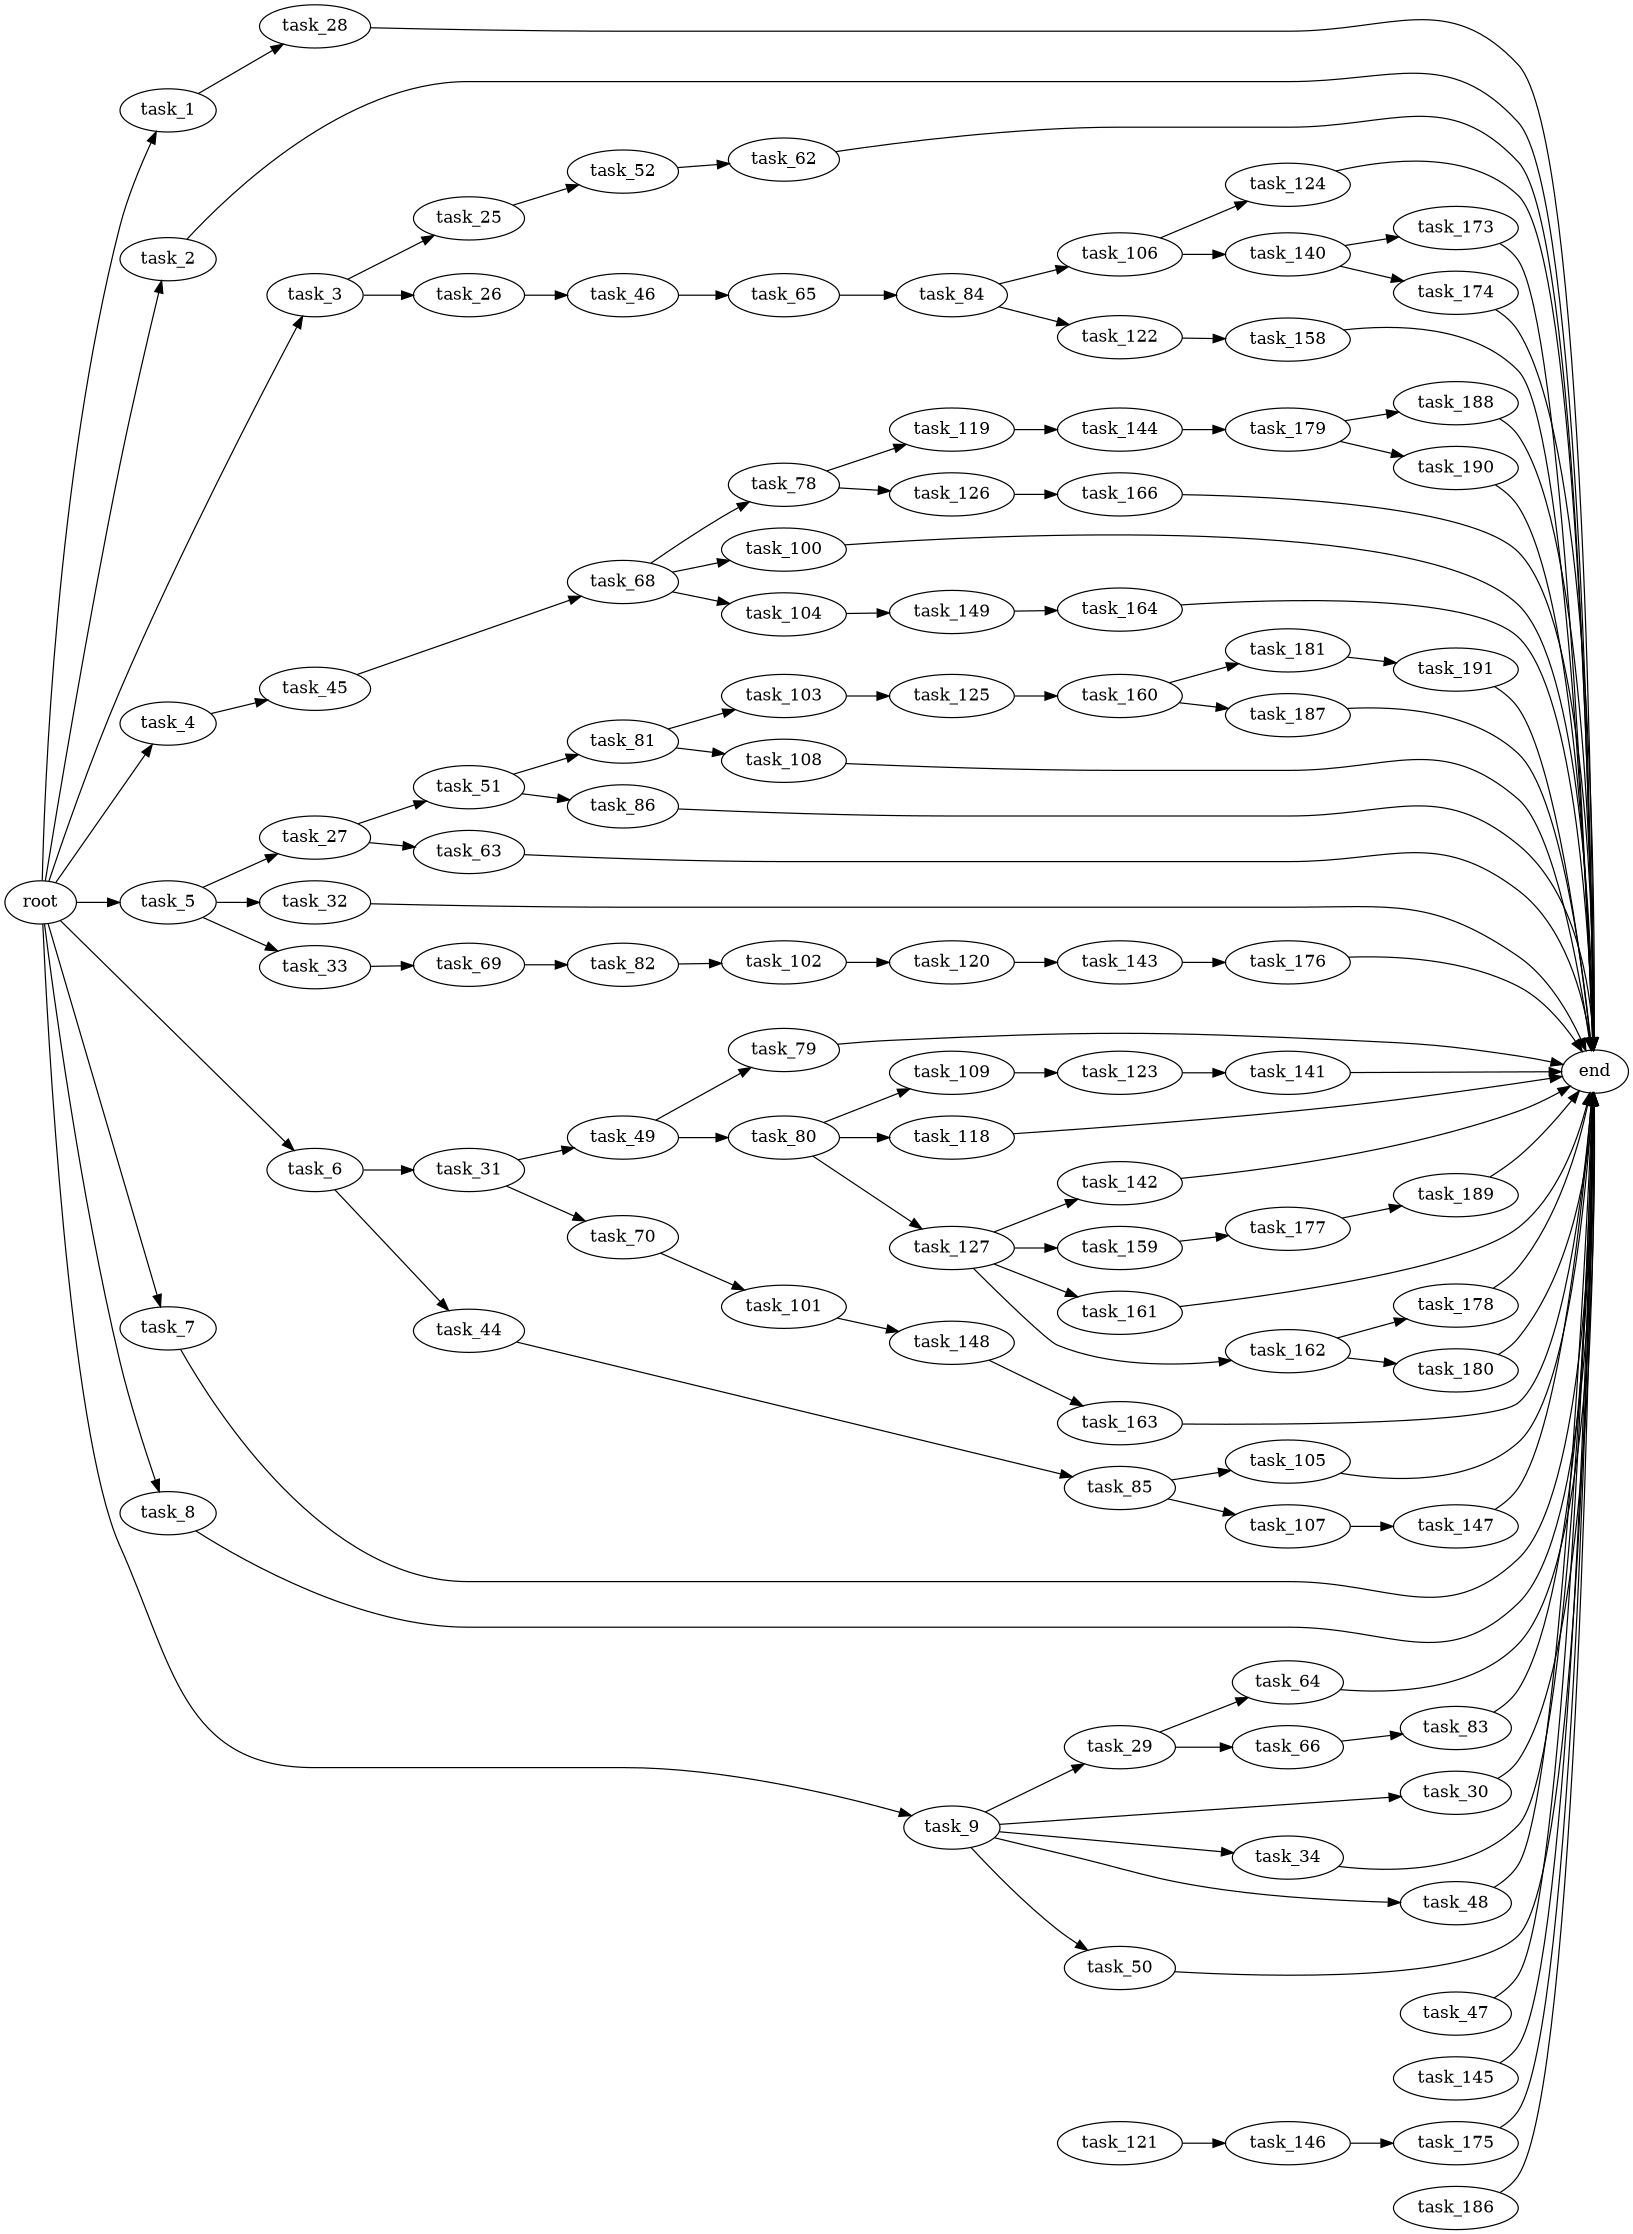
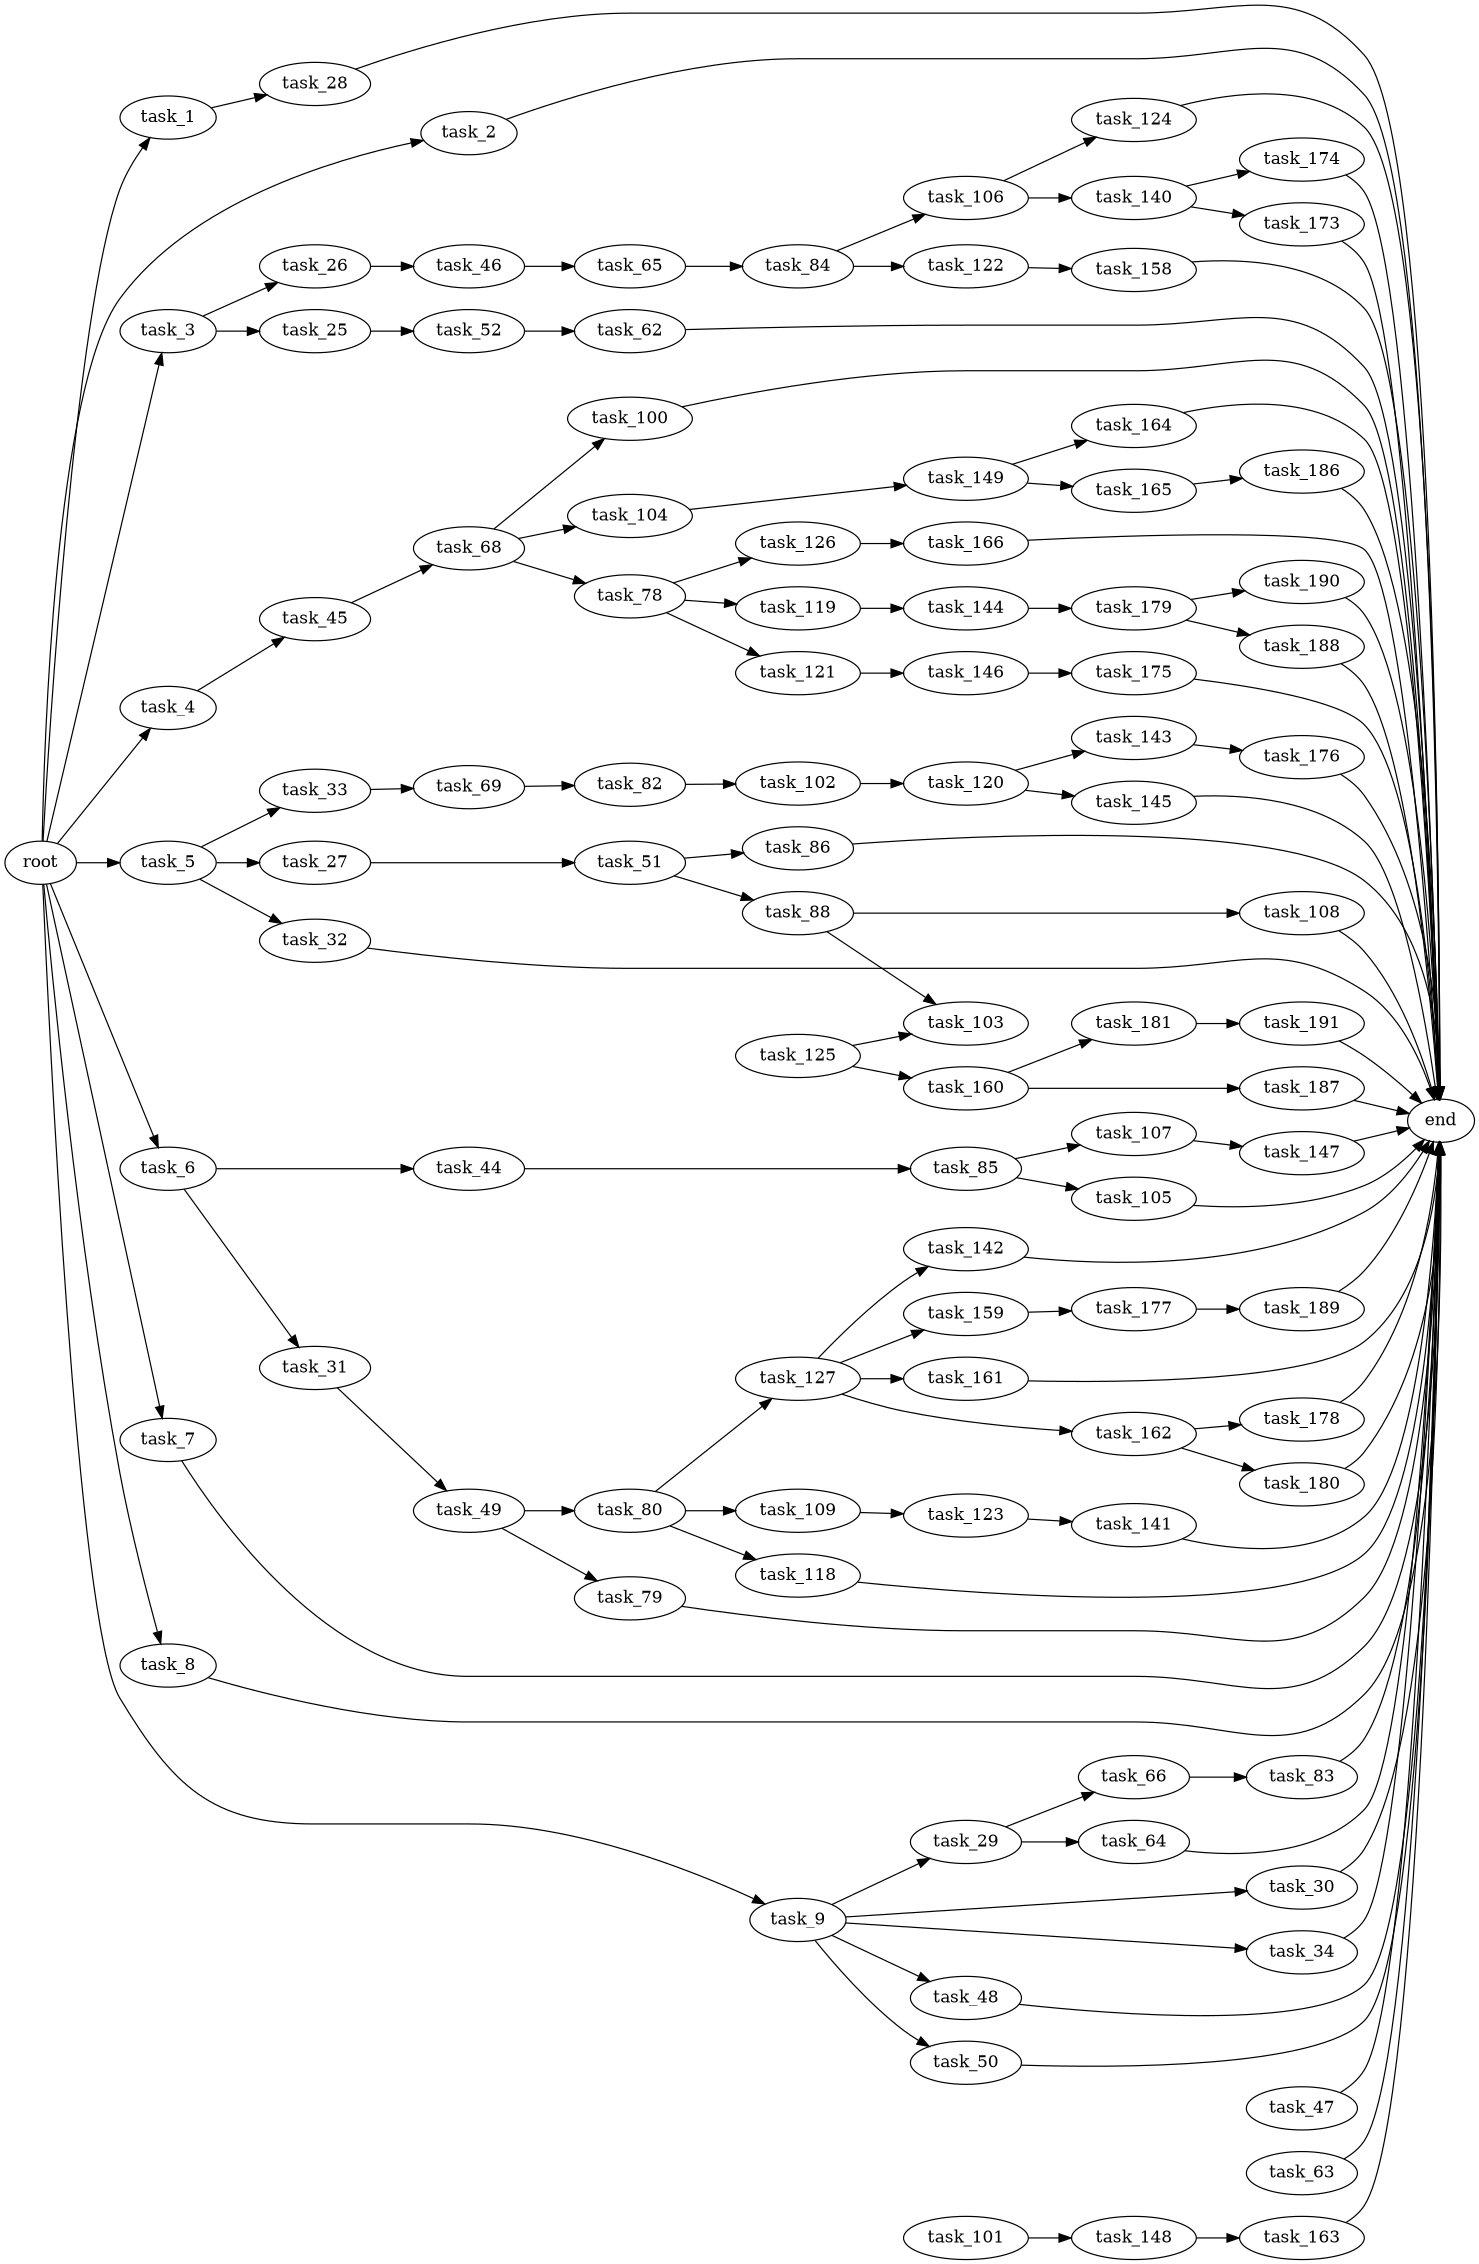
none -> (1134, 491)
none -> (708, 632)
(862, 696) -> (876, 1041)
(623, 742) -> (798, 913)
none -> (1044, 792)
(386, 844) -> none
(623, 1237) -> none
